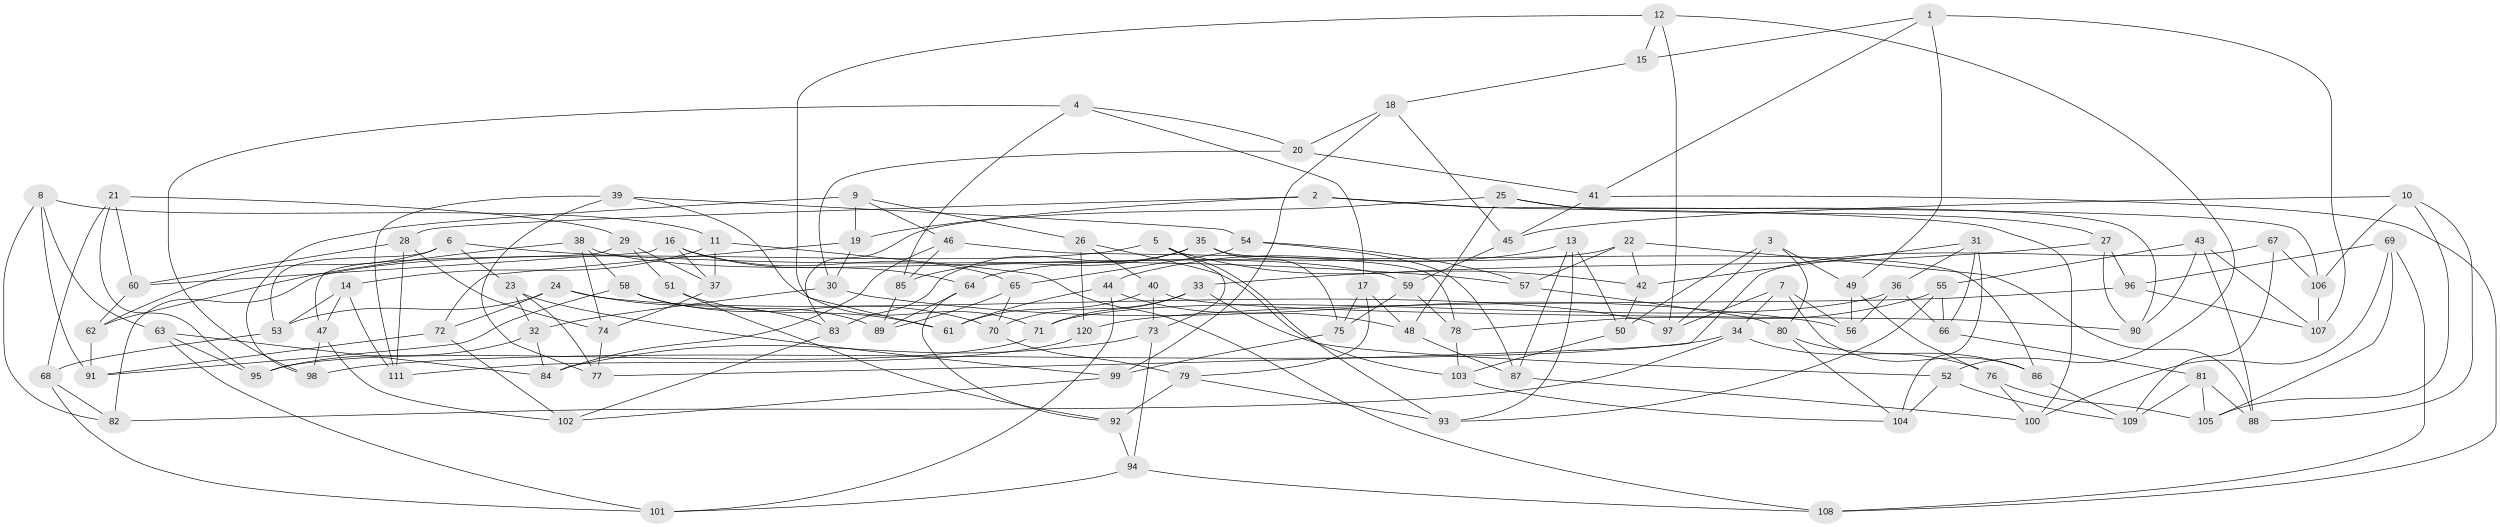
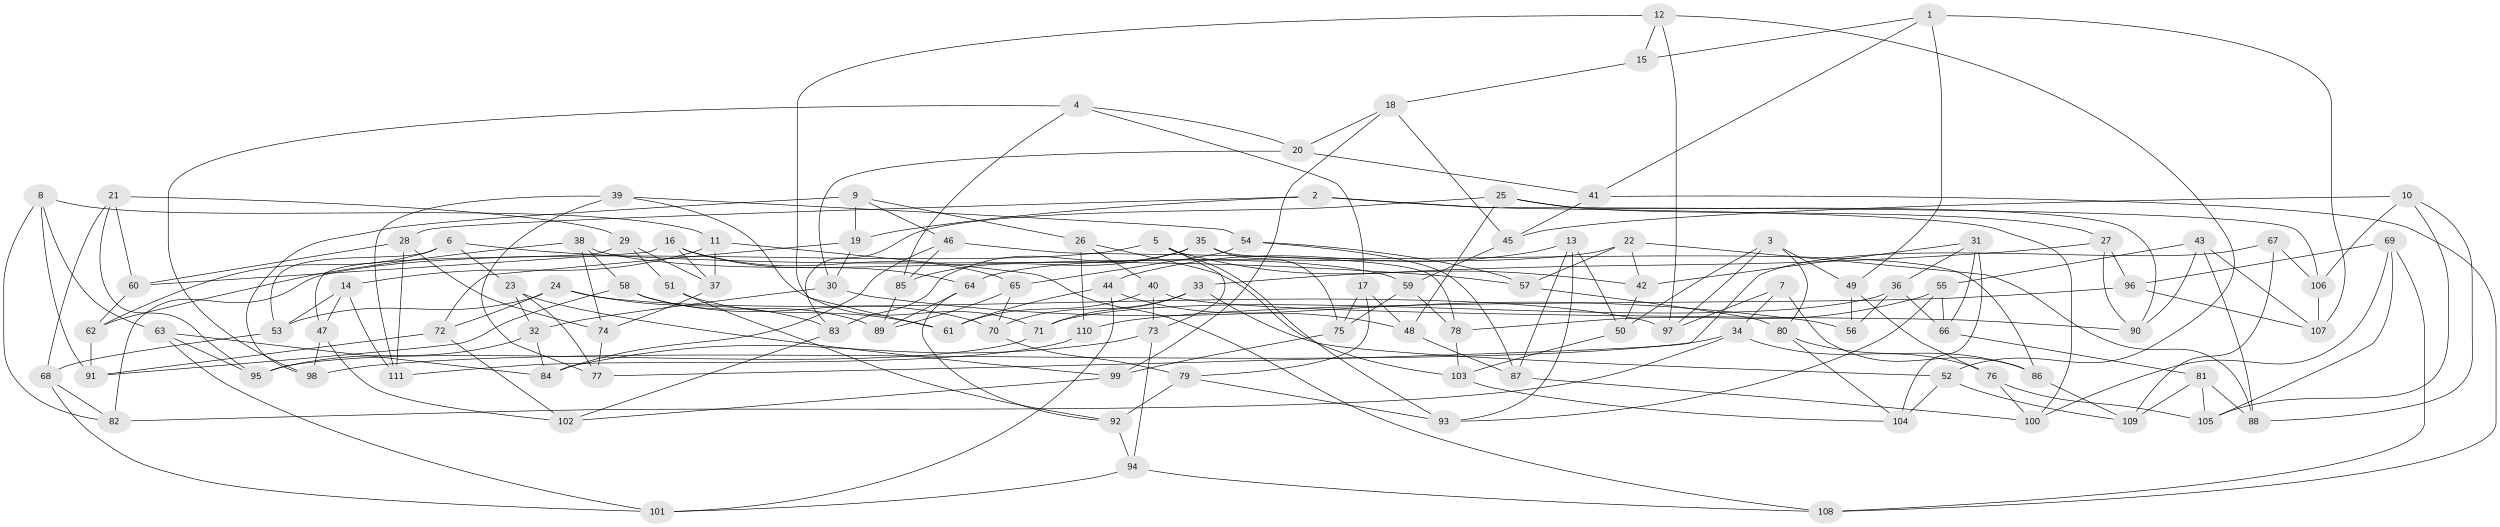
(1818, 310) -> none
(1084, 331) -> (1084, 331)
